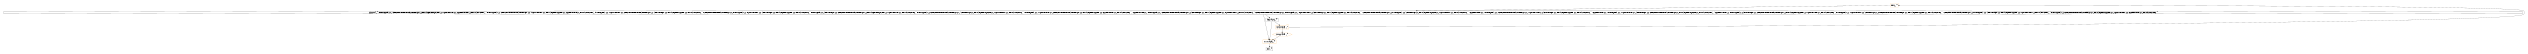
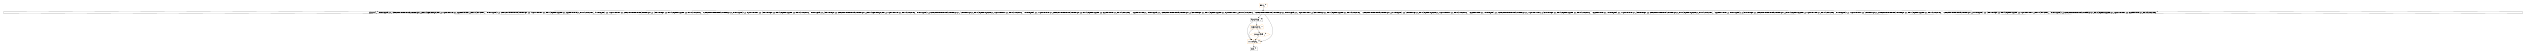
(2220, 23) -> (1249, 33)
